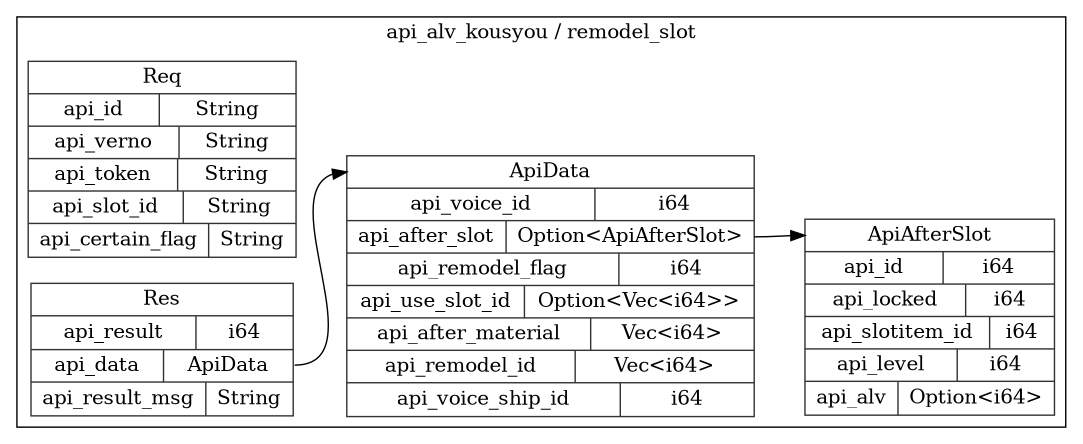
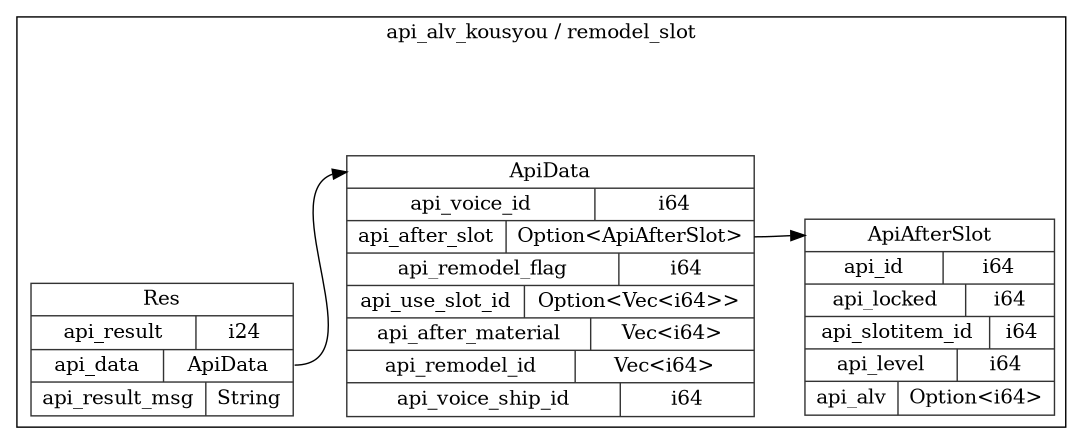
(162, 159) -> none
(245, 332) -> (245, 332)
